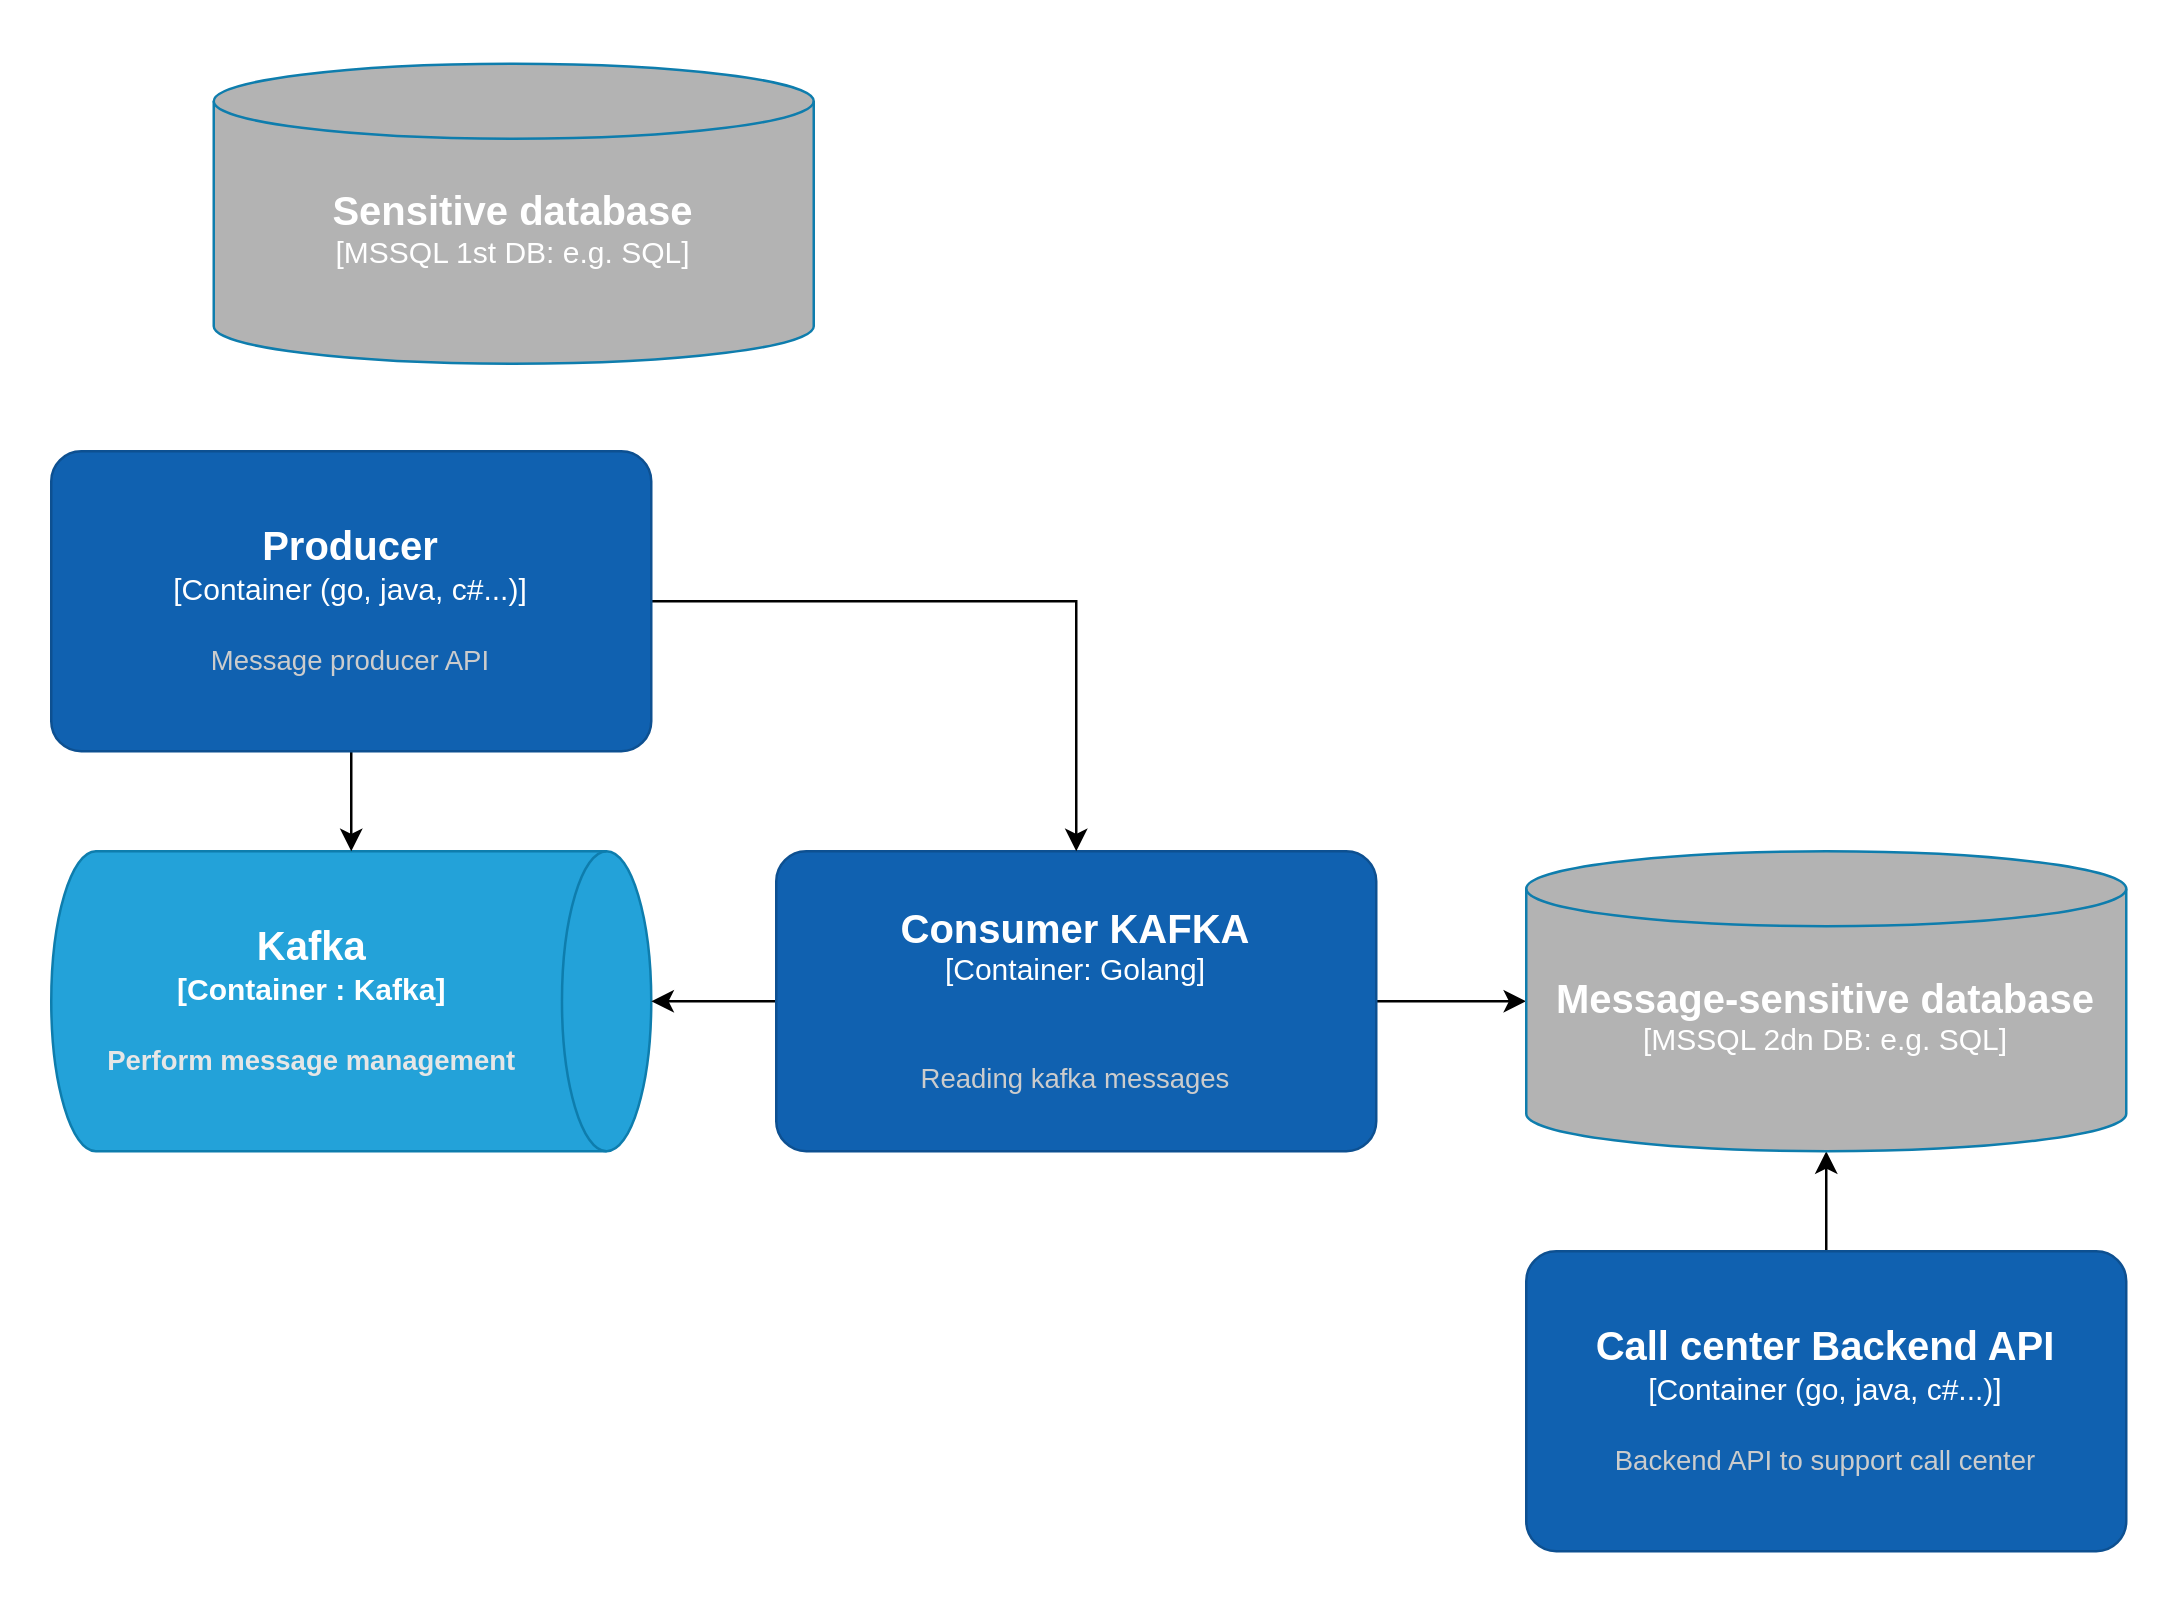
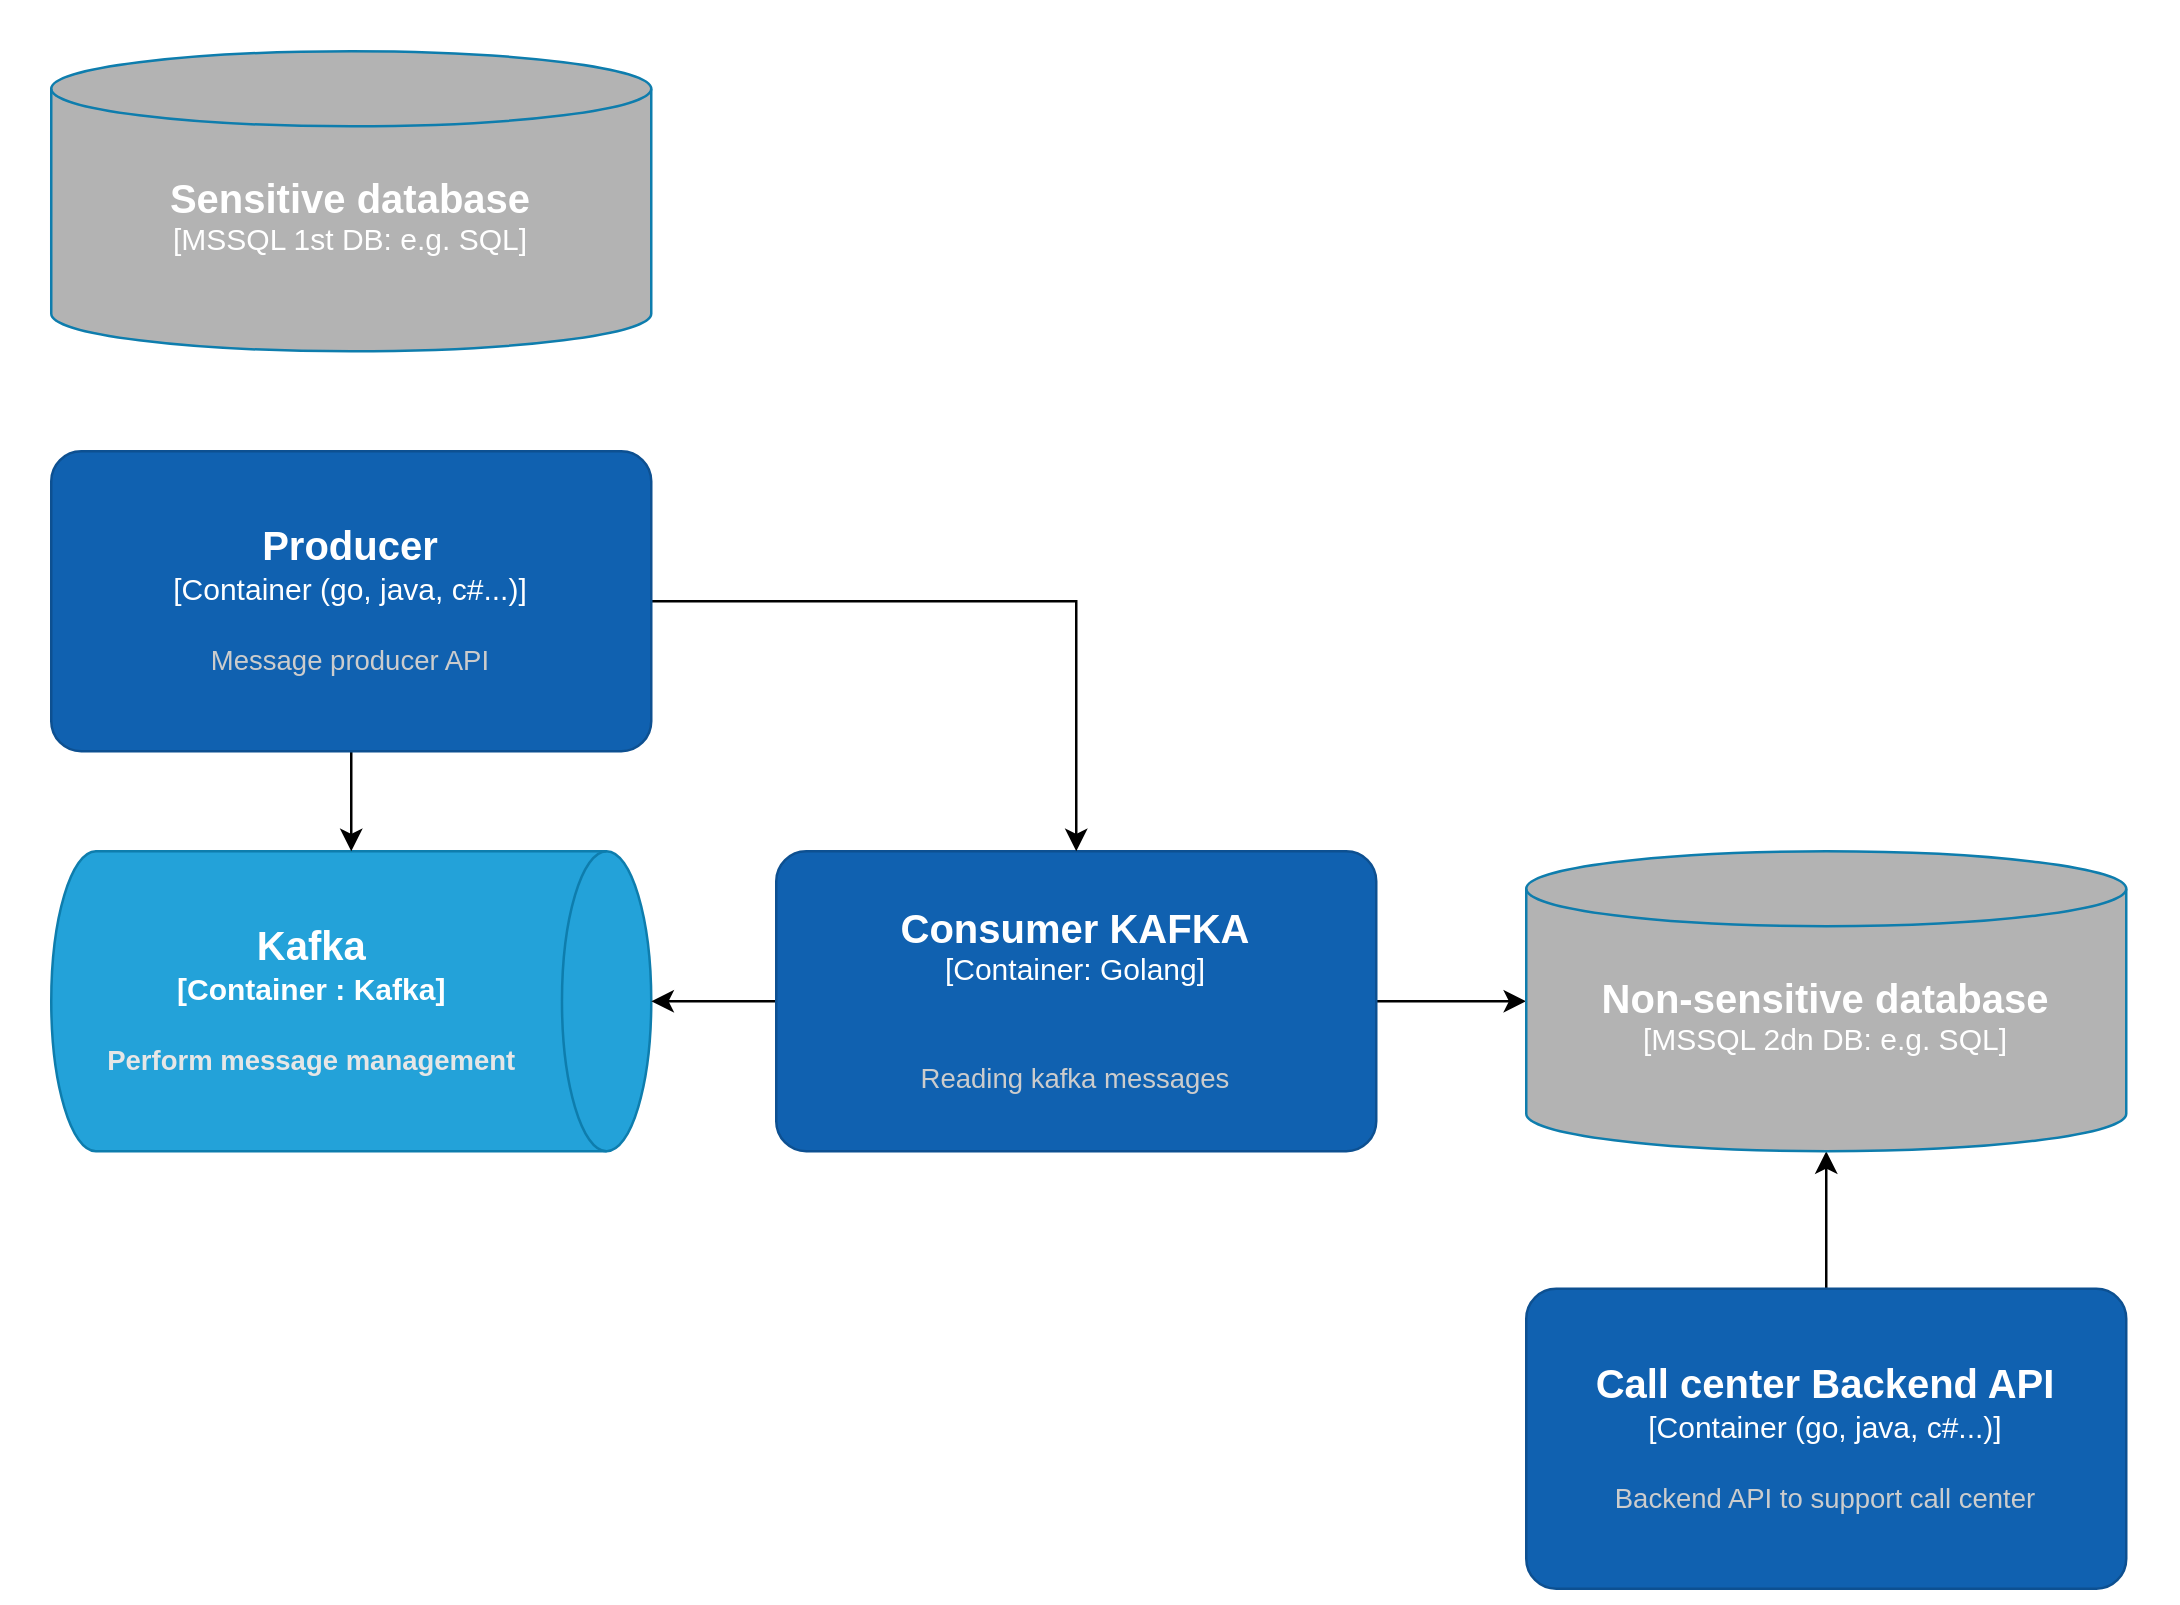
(514, 214) -> (351, 201)
(1826, 1034) -> (1826, 1034)
(1826, 1401) -> (1826, 1439)
